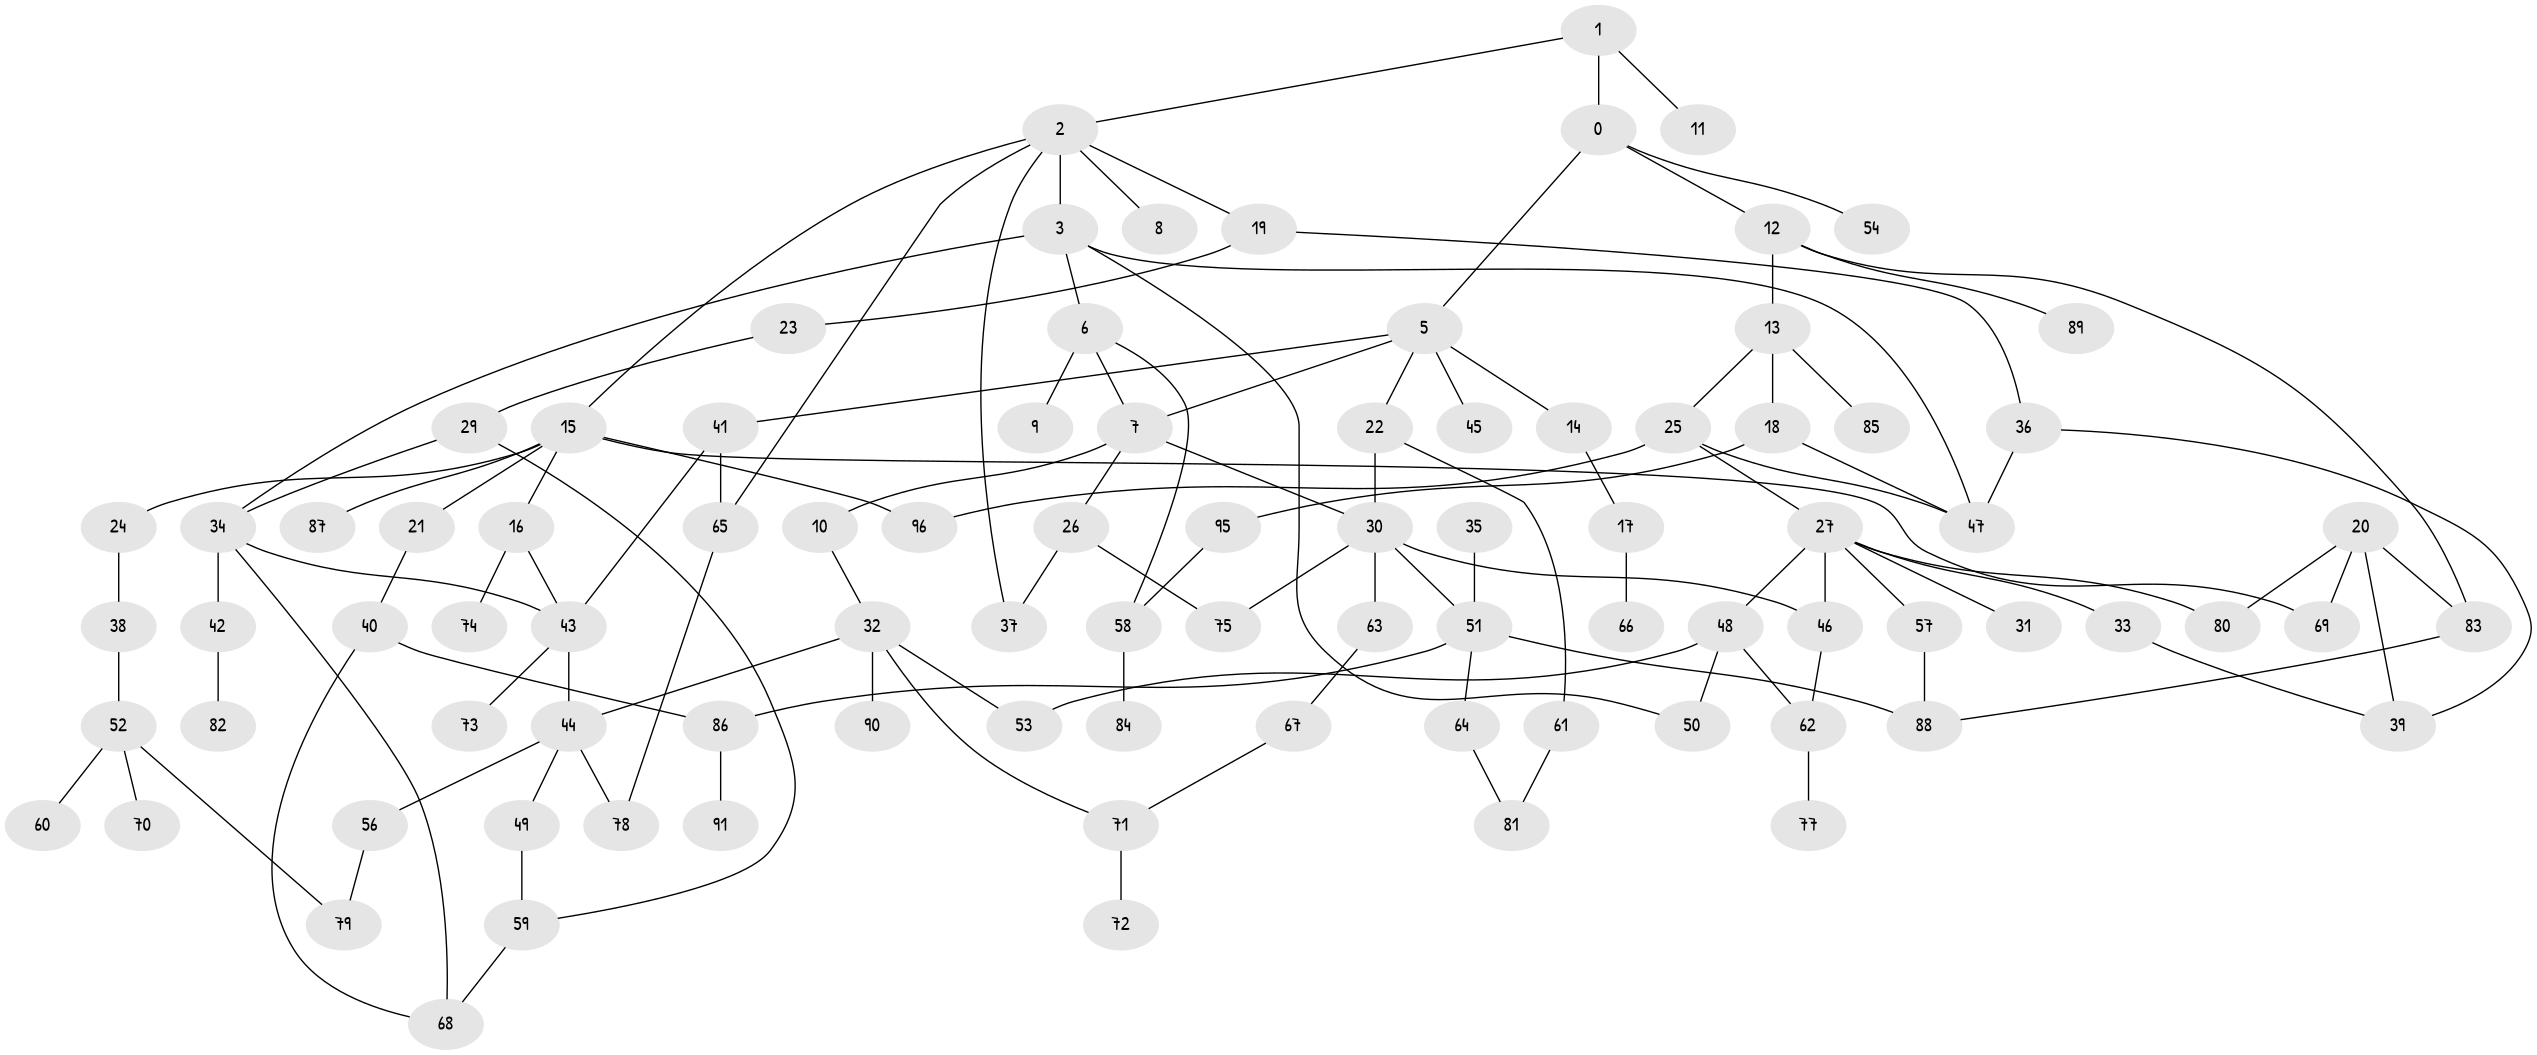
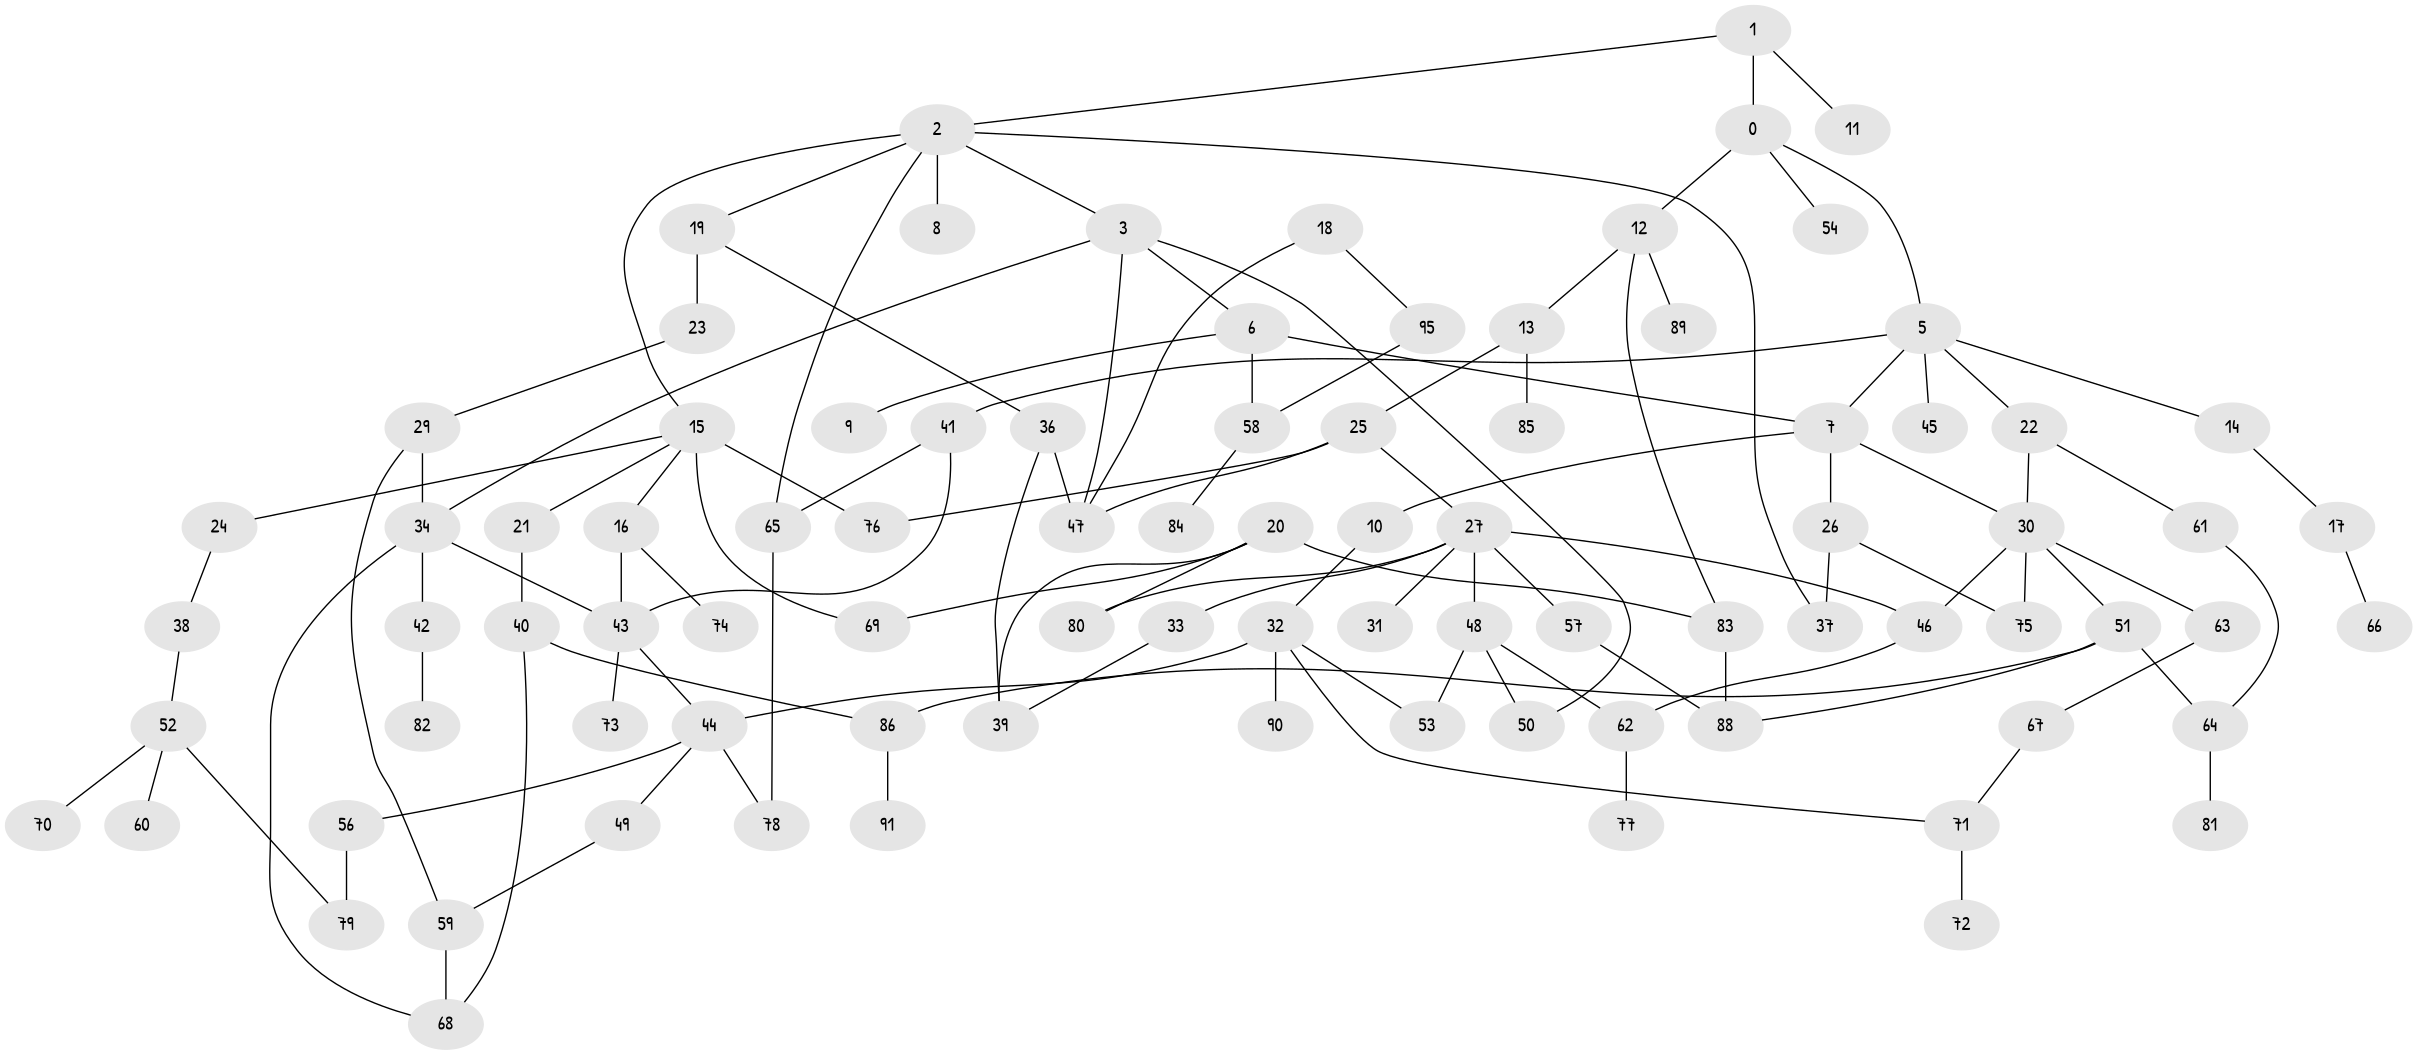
(1773, 378) -> none
(318, 527) -> none
(919, 527) -> (873, 527)
(1474, 527) -> none
(1537, 776) -> (2278, 624)
